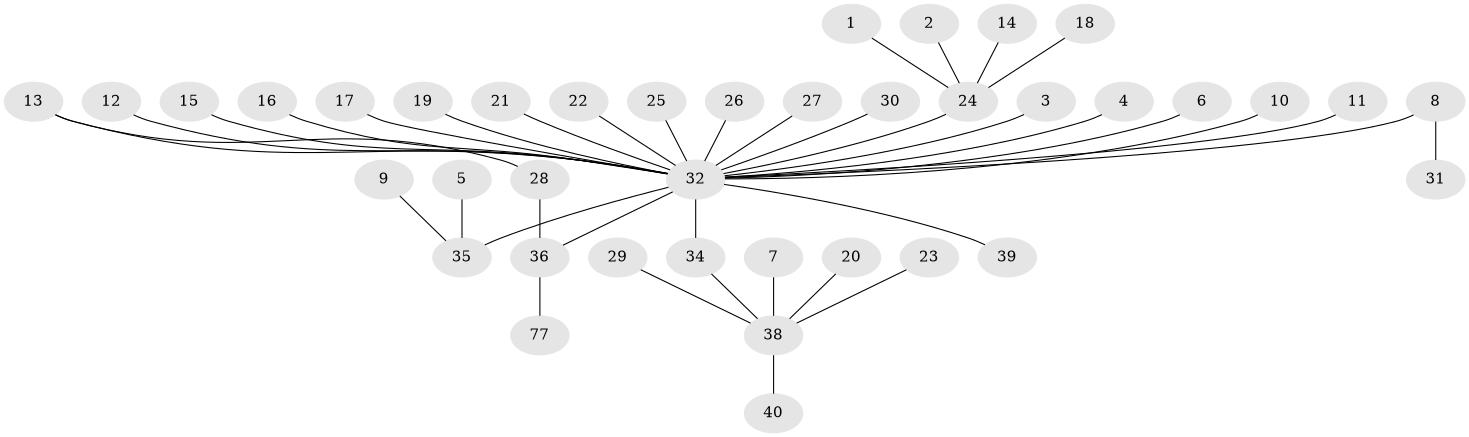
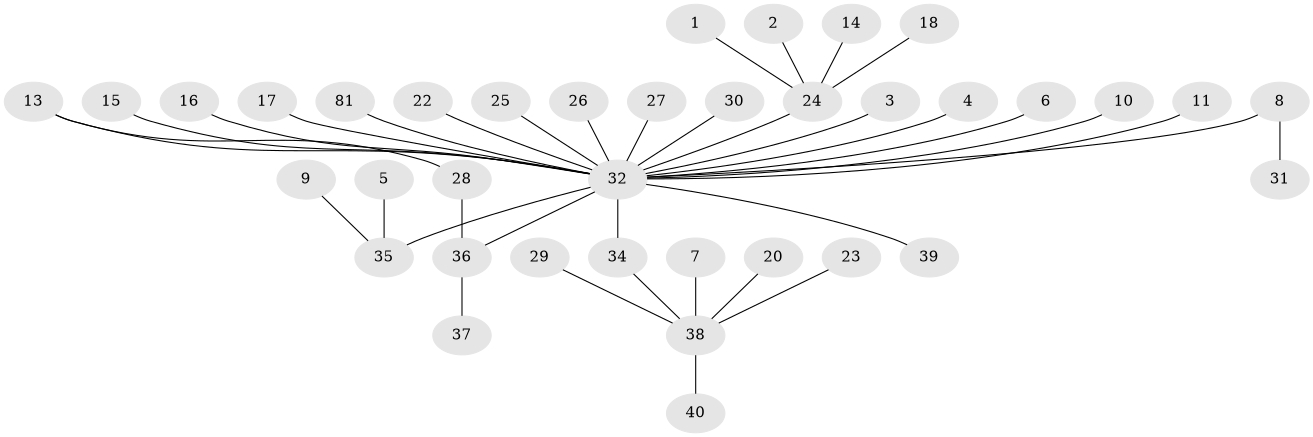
(111, 102) -> none
(423, 102) -> none
(501, 102) -> (345, 102)
(540, 335) -> (462, 335)
